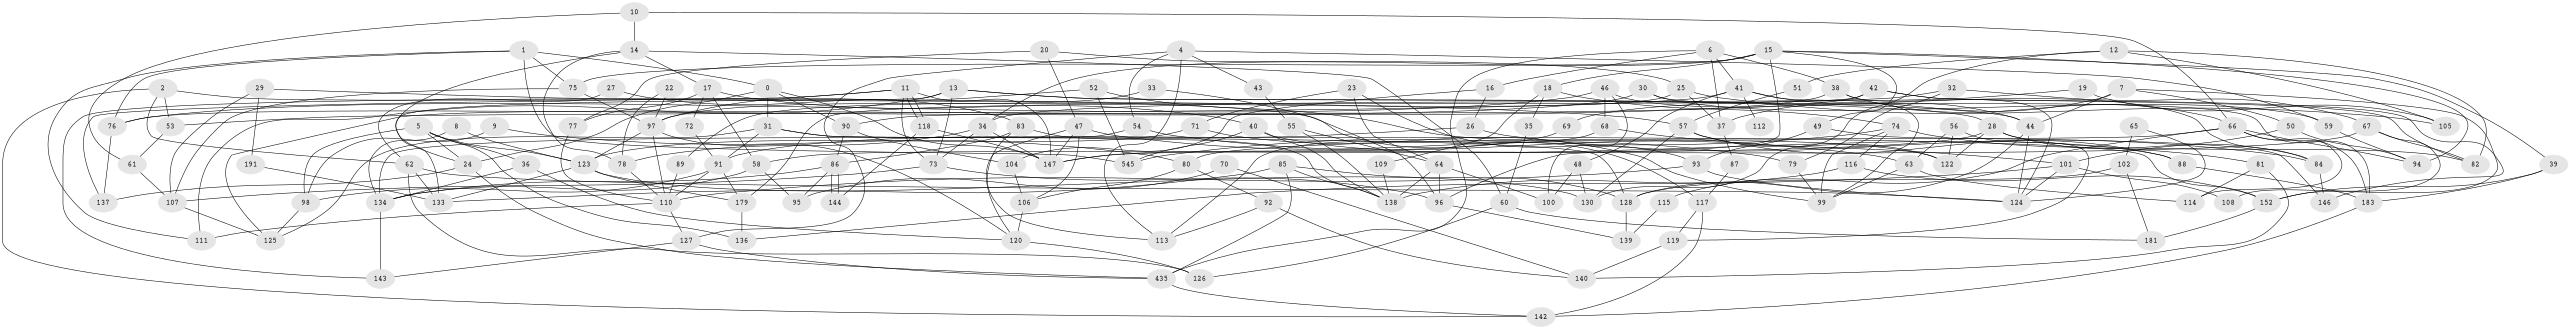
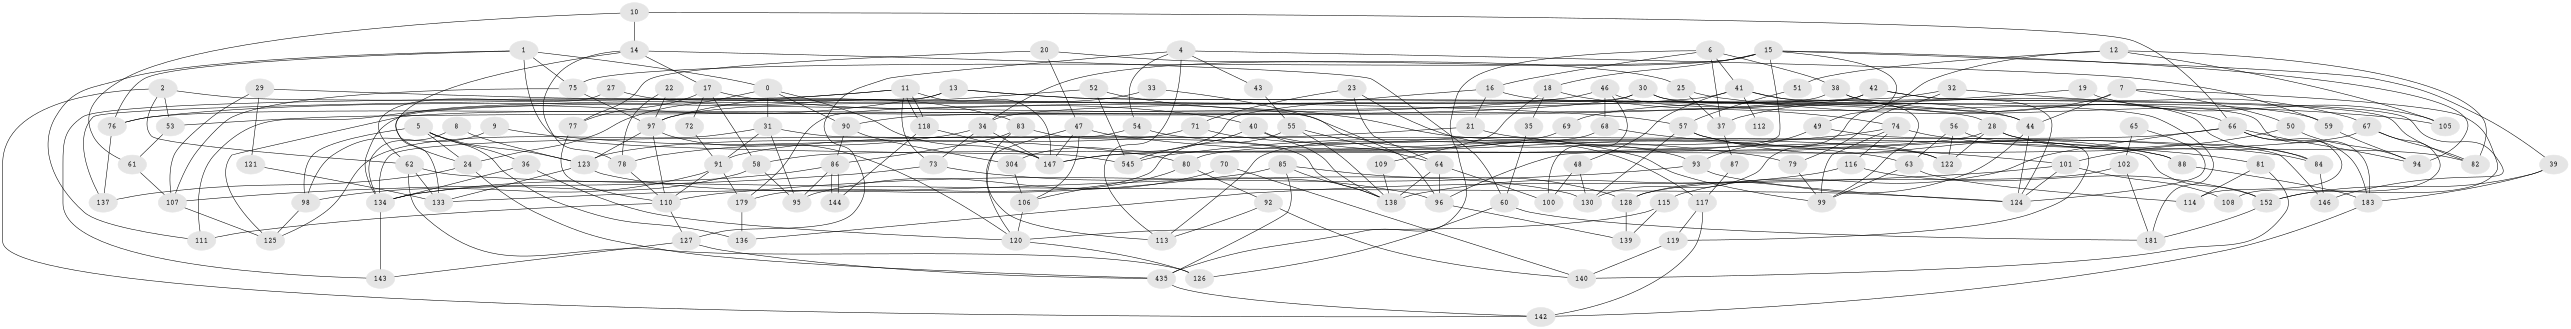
none -> (969, 102)
none -> (2124, 112)
(1471, 126) -> (1471, 126)
(946, 127) -> none
(1213, 139) -> (779, 156)
(251, 165) -> (251, 165)
(681, 165) -> none
(1012, 165) -> (1012, 165)
(661, 187) -> (1144, 175)
none -> (1342, 229)
